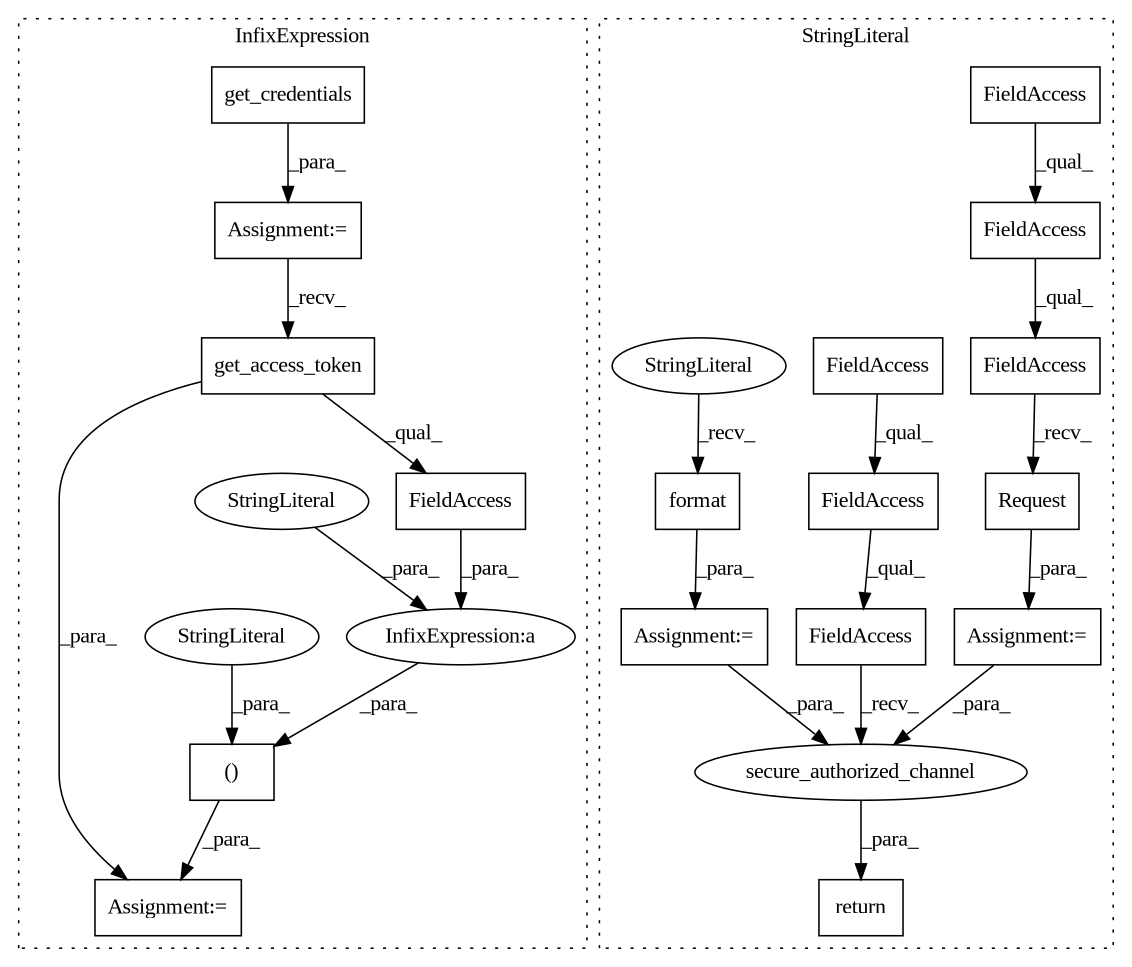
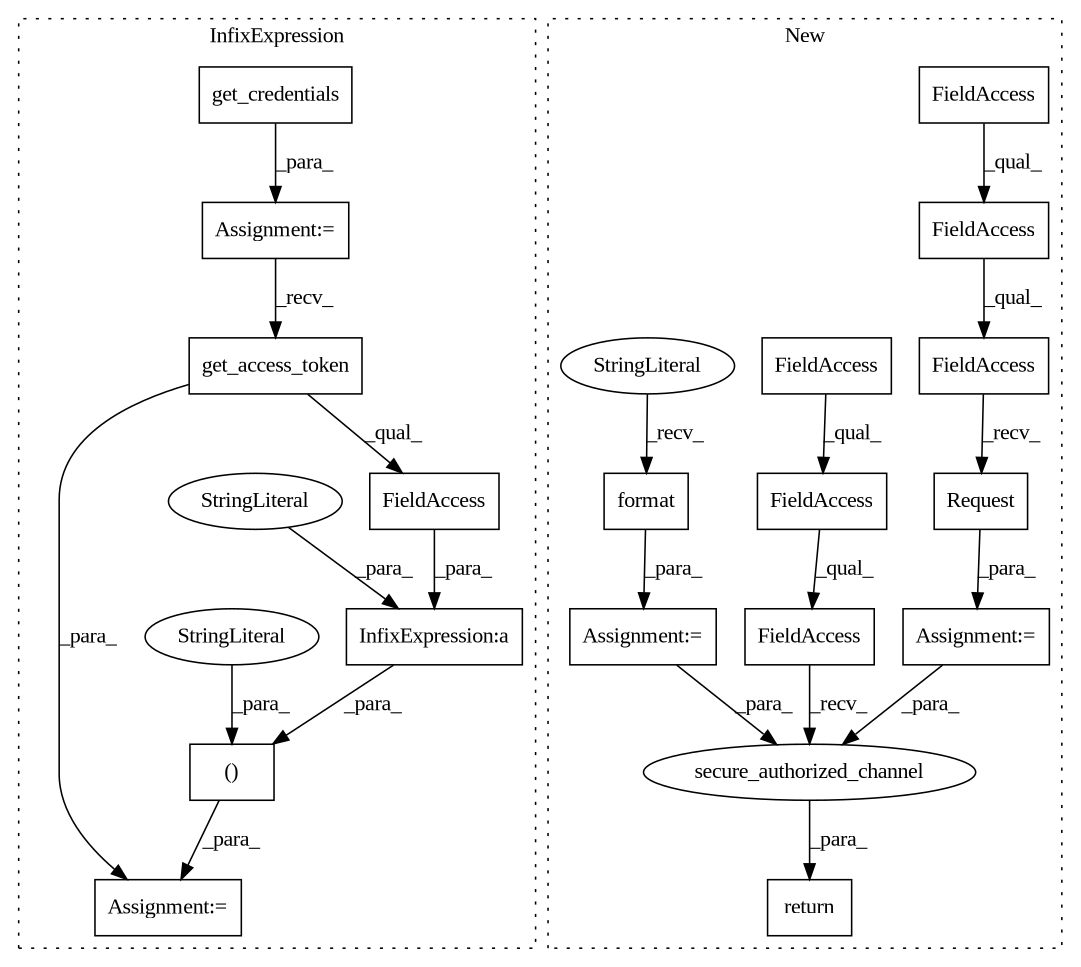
(856, 37) -> (805, 37)
(461, 637) -> (434, 637)
